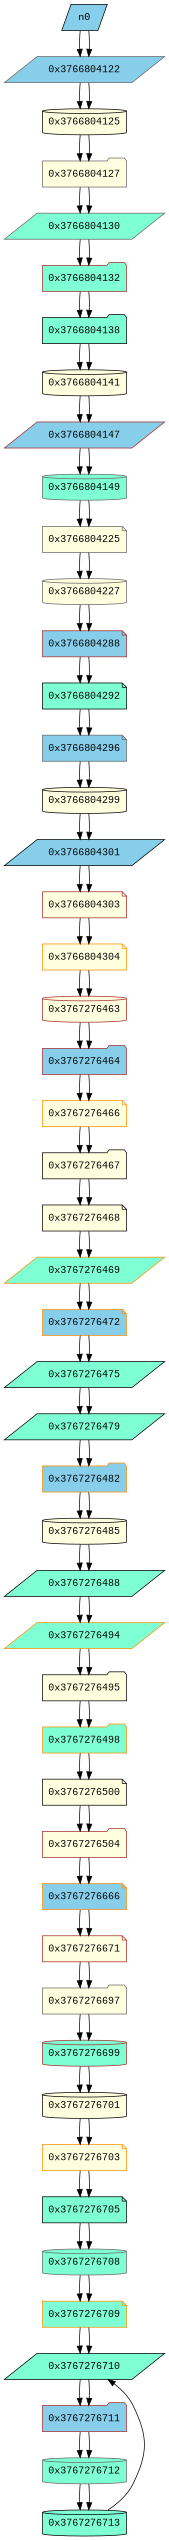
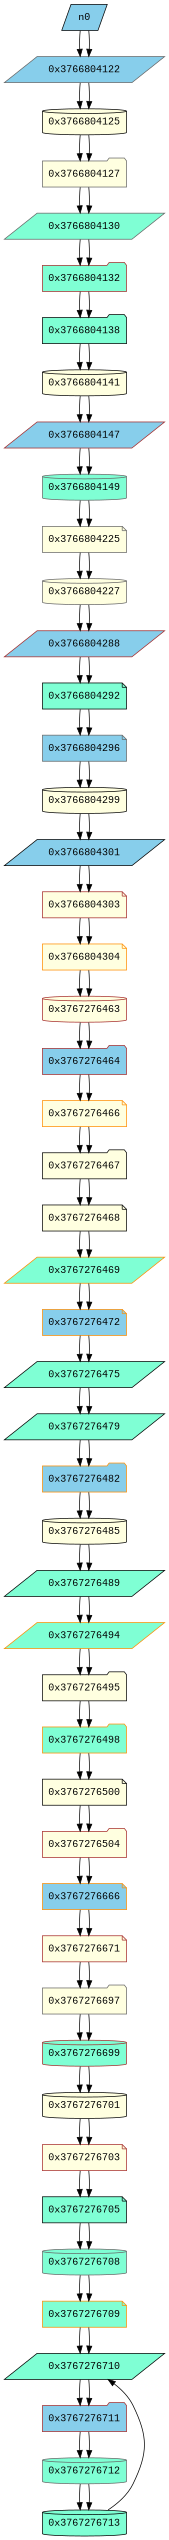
(84, 644) -> (84, 644)
(84, 1583) -> (84, 1583)
(84, 2158) -> (84, 2158)
